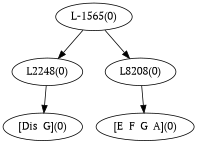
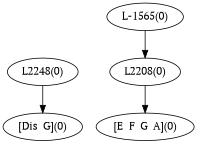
(73, 41) -> none
(141, 72) -> (145, 72)
